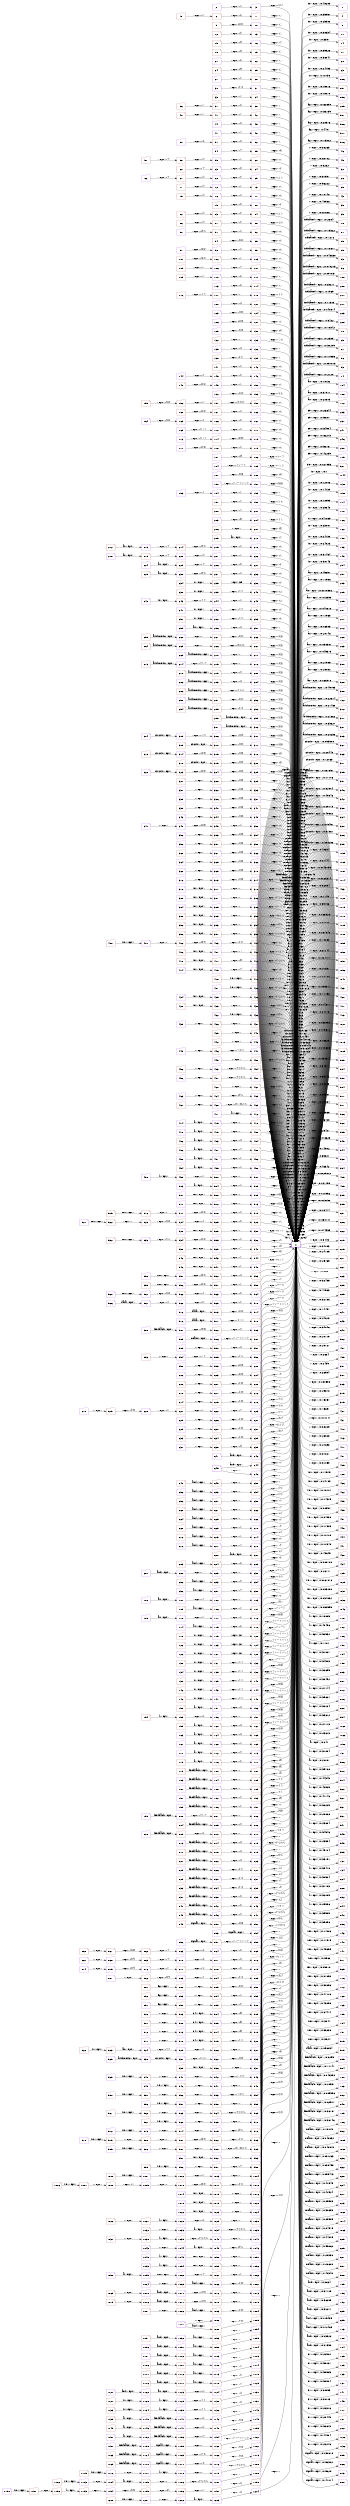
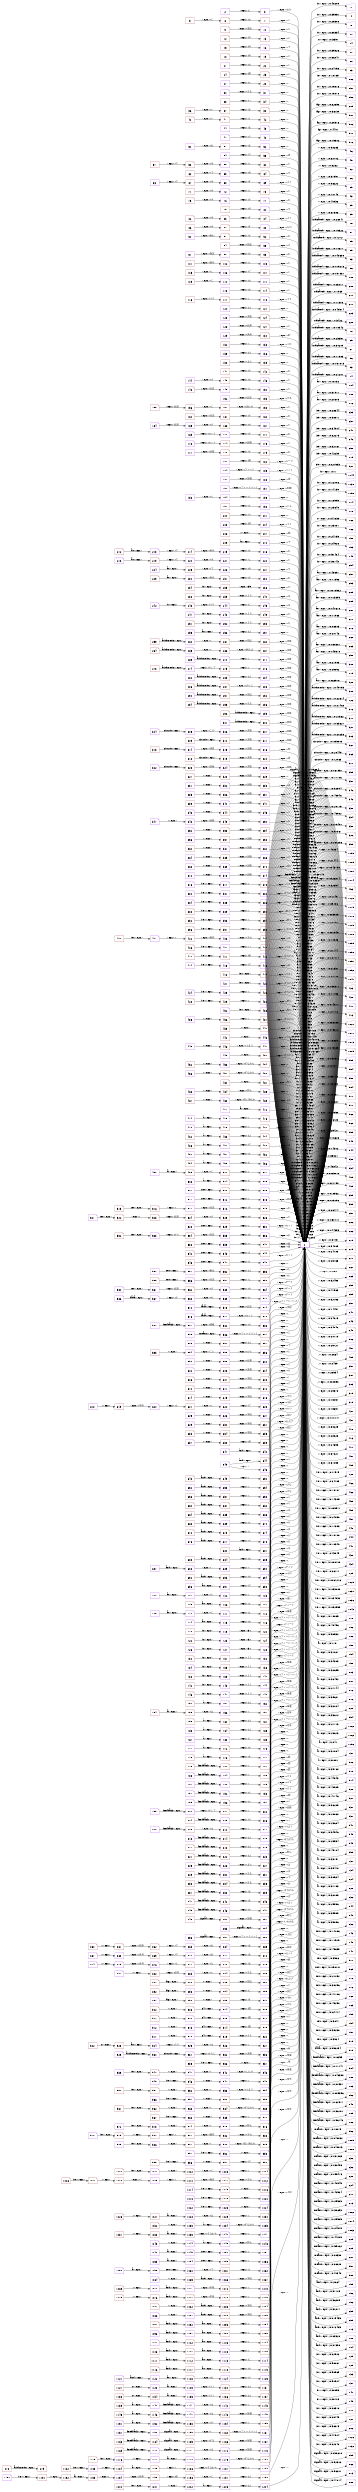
(256, 673) -> none
(198, 2323) -> (171, 2316)
